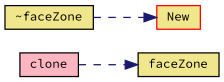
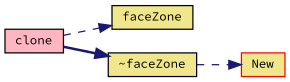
none -> (80, 50)
